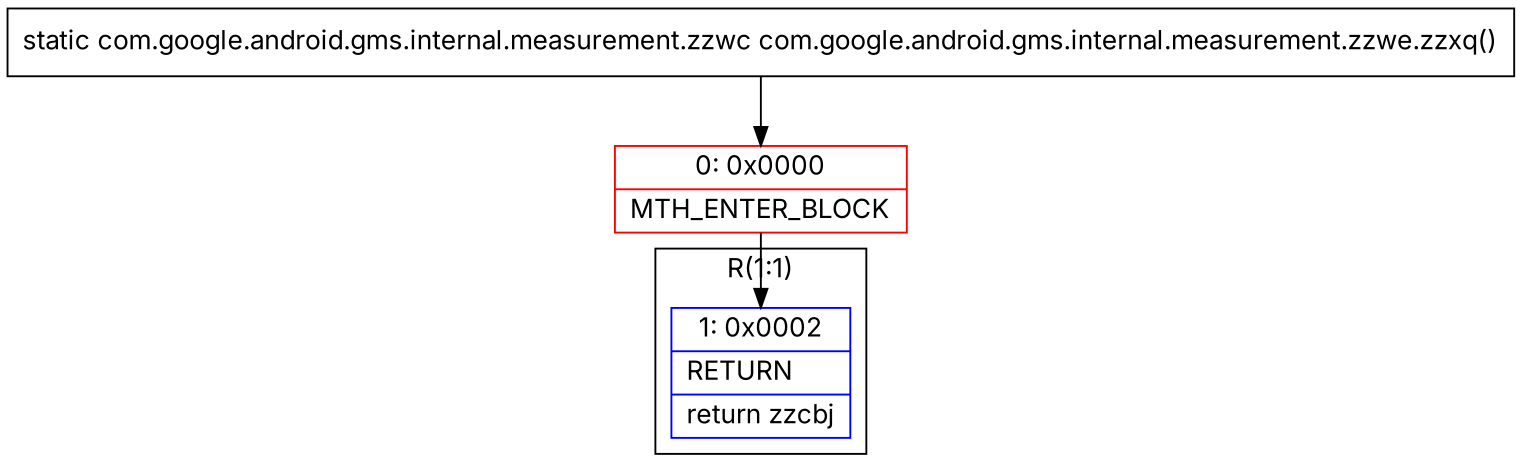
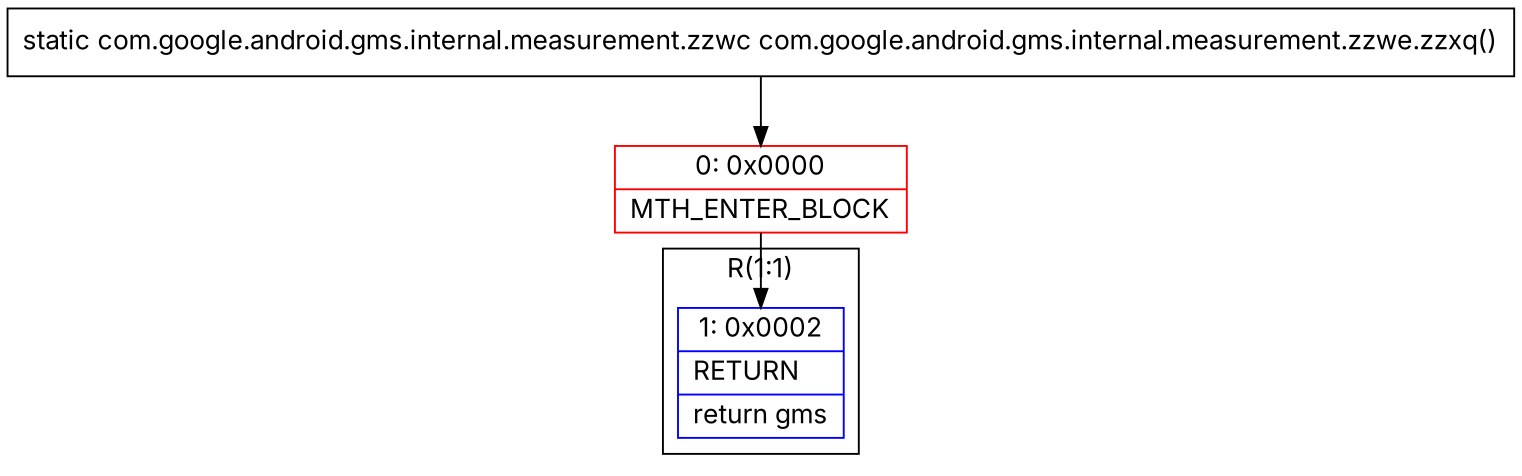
(761, 415) -> (761, 415)
